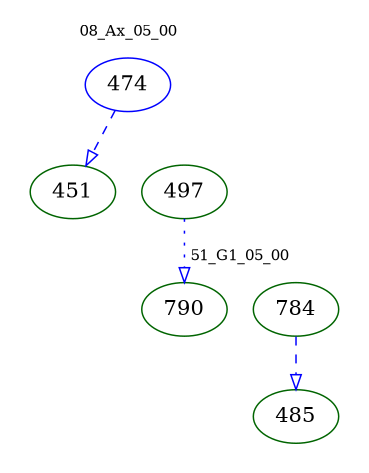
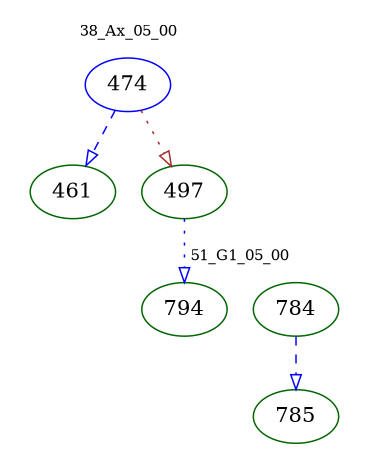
(129, 32) -> (129, 32)
none -> (153, 132)
(73, 192) -> (73, 192)
(184, 309) -> (184, 309)
(296, 416) -> (296, 416)
